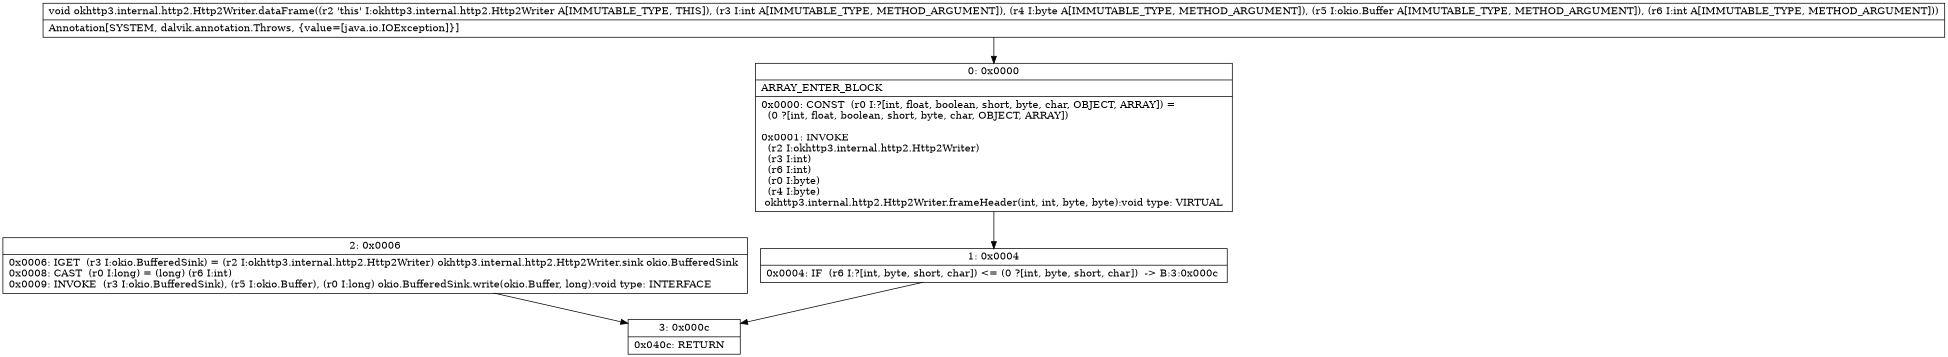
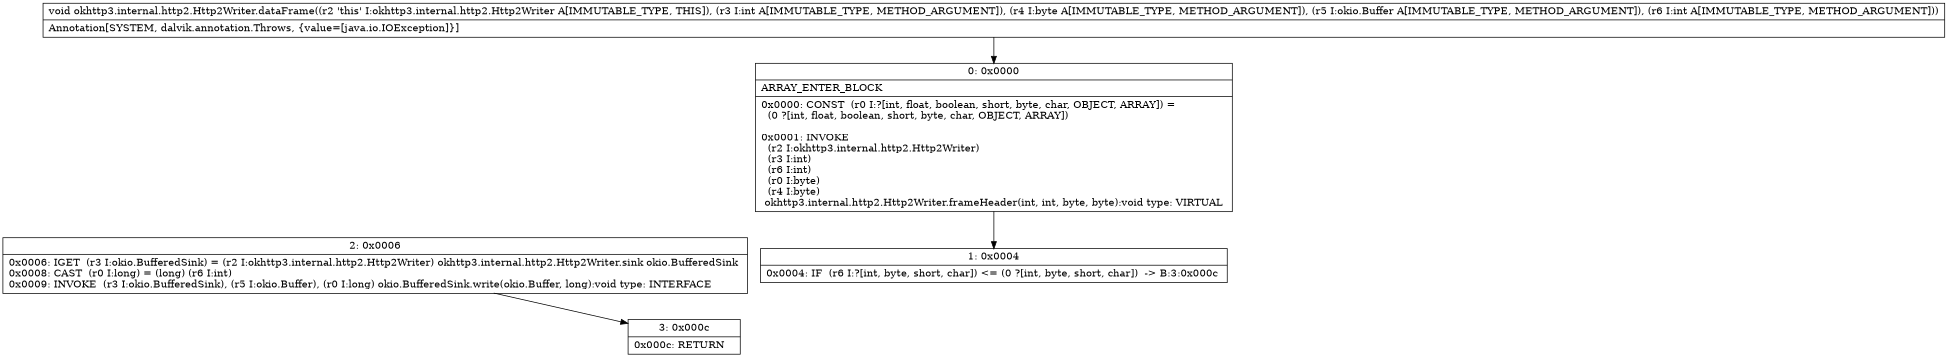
(835, 302) -> none
(684, 345) -> (684, 345)
